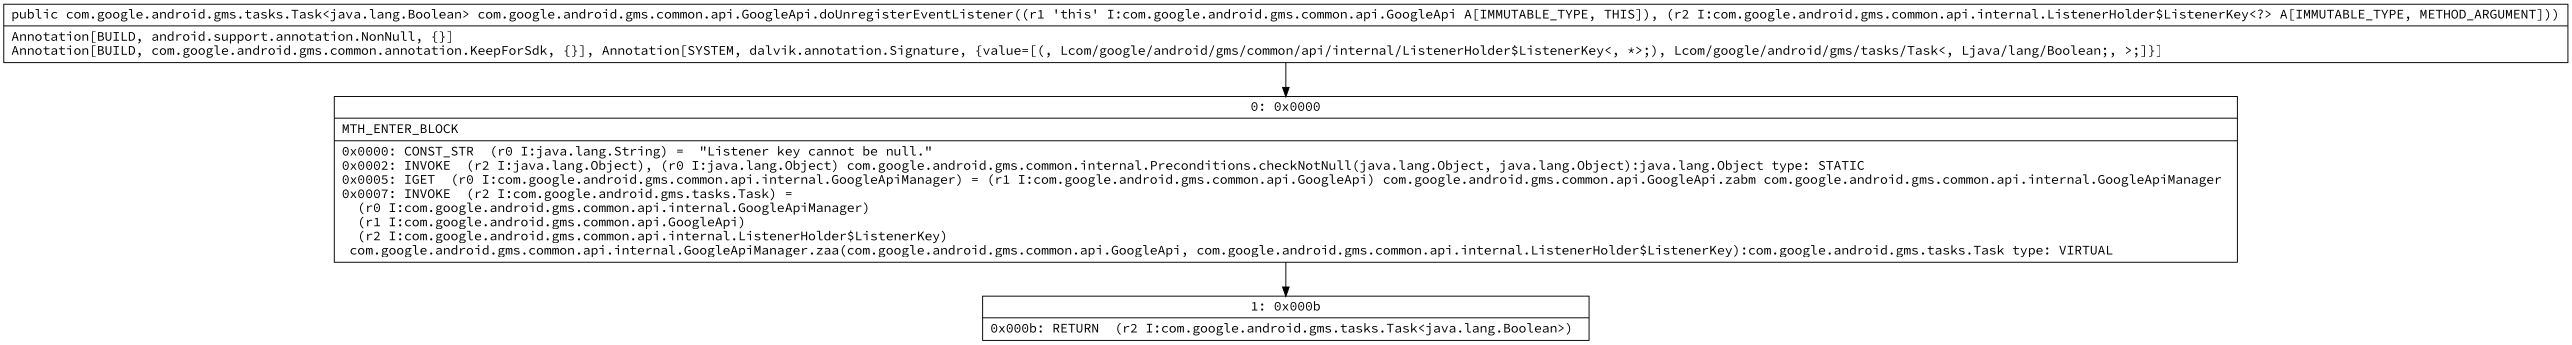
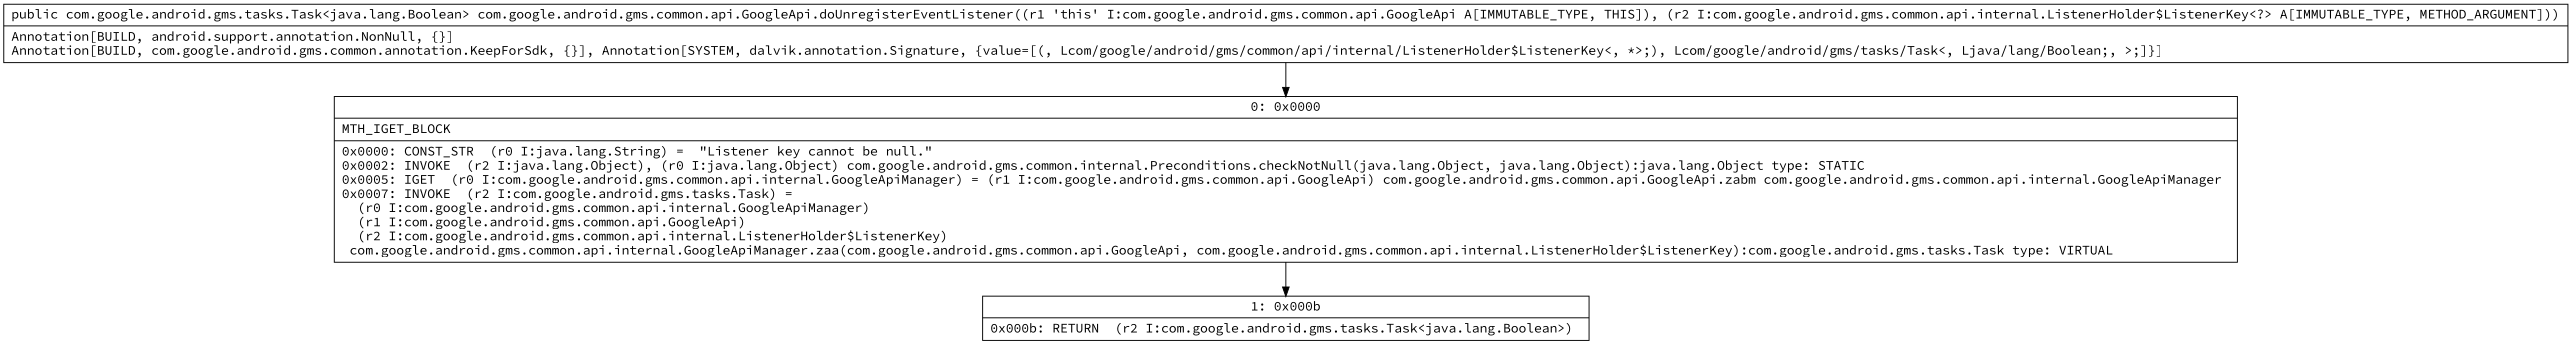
(400, 129) -> (396, 129)
